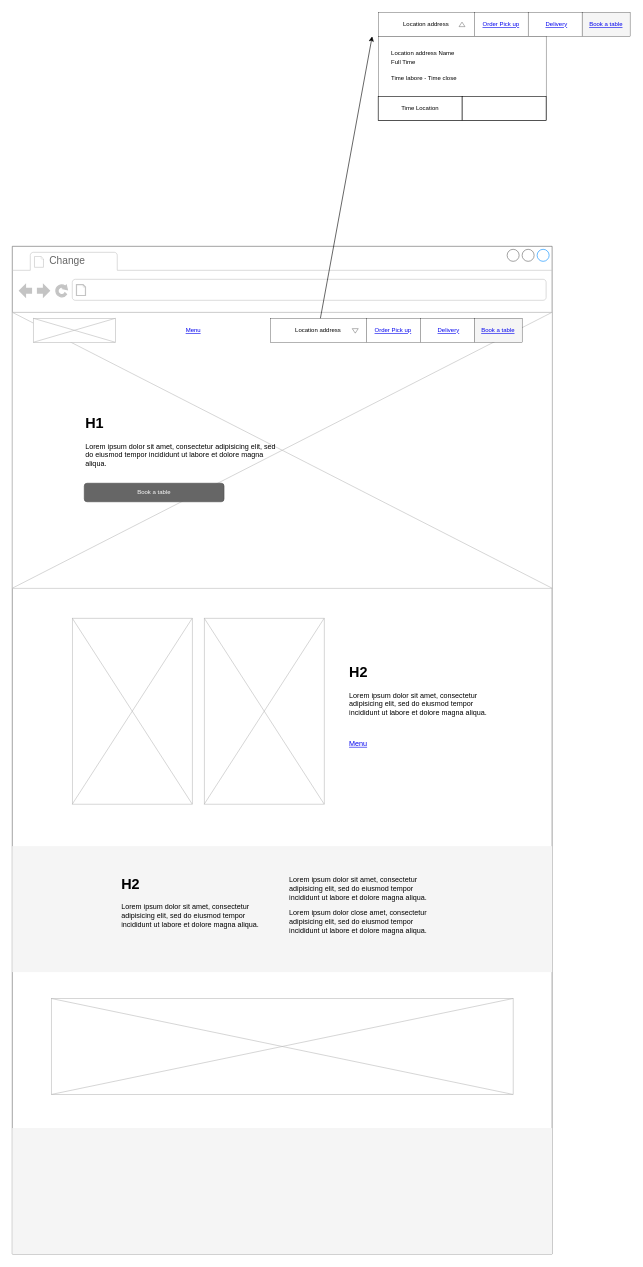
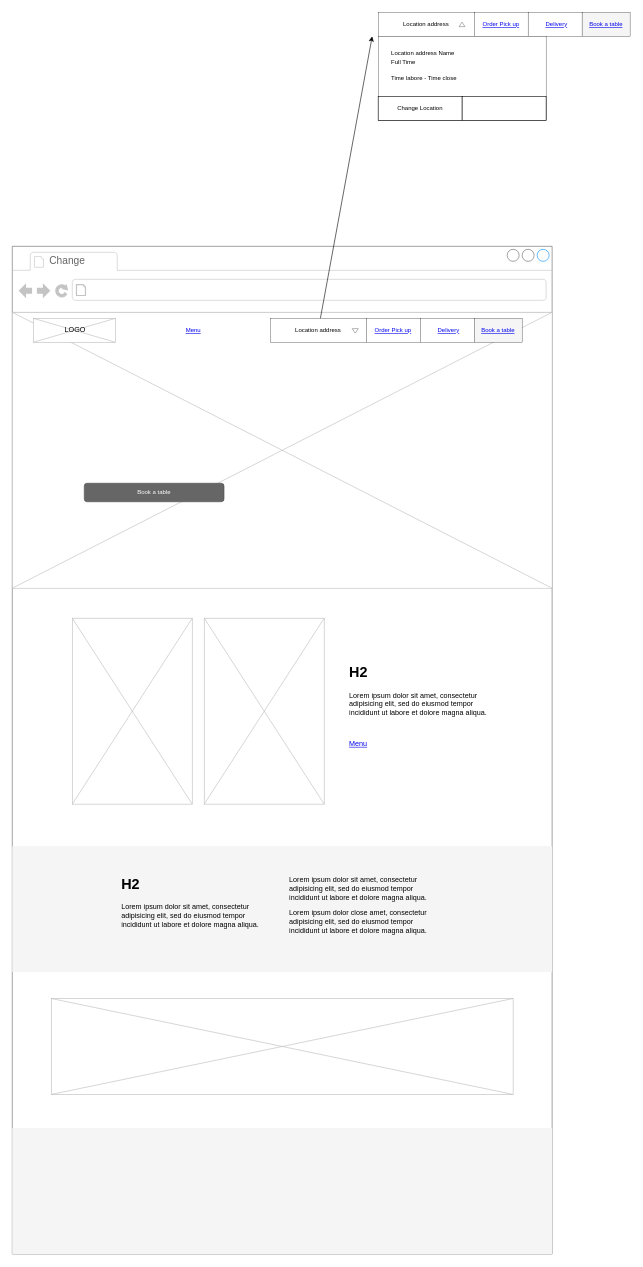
(420, 108) -> (420, 108)
none -> (75, 330)
(183, 447) -> none
